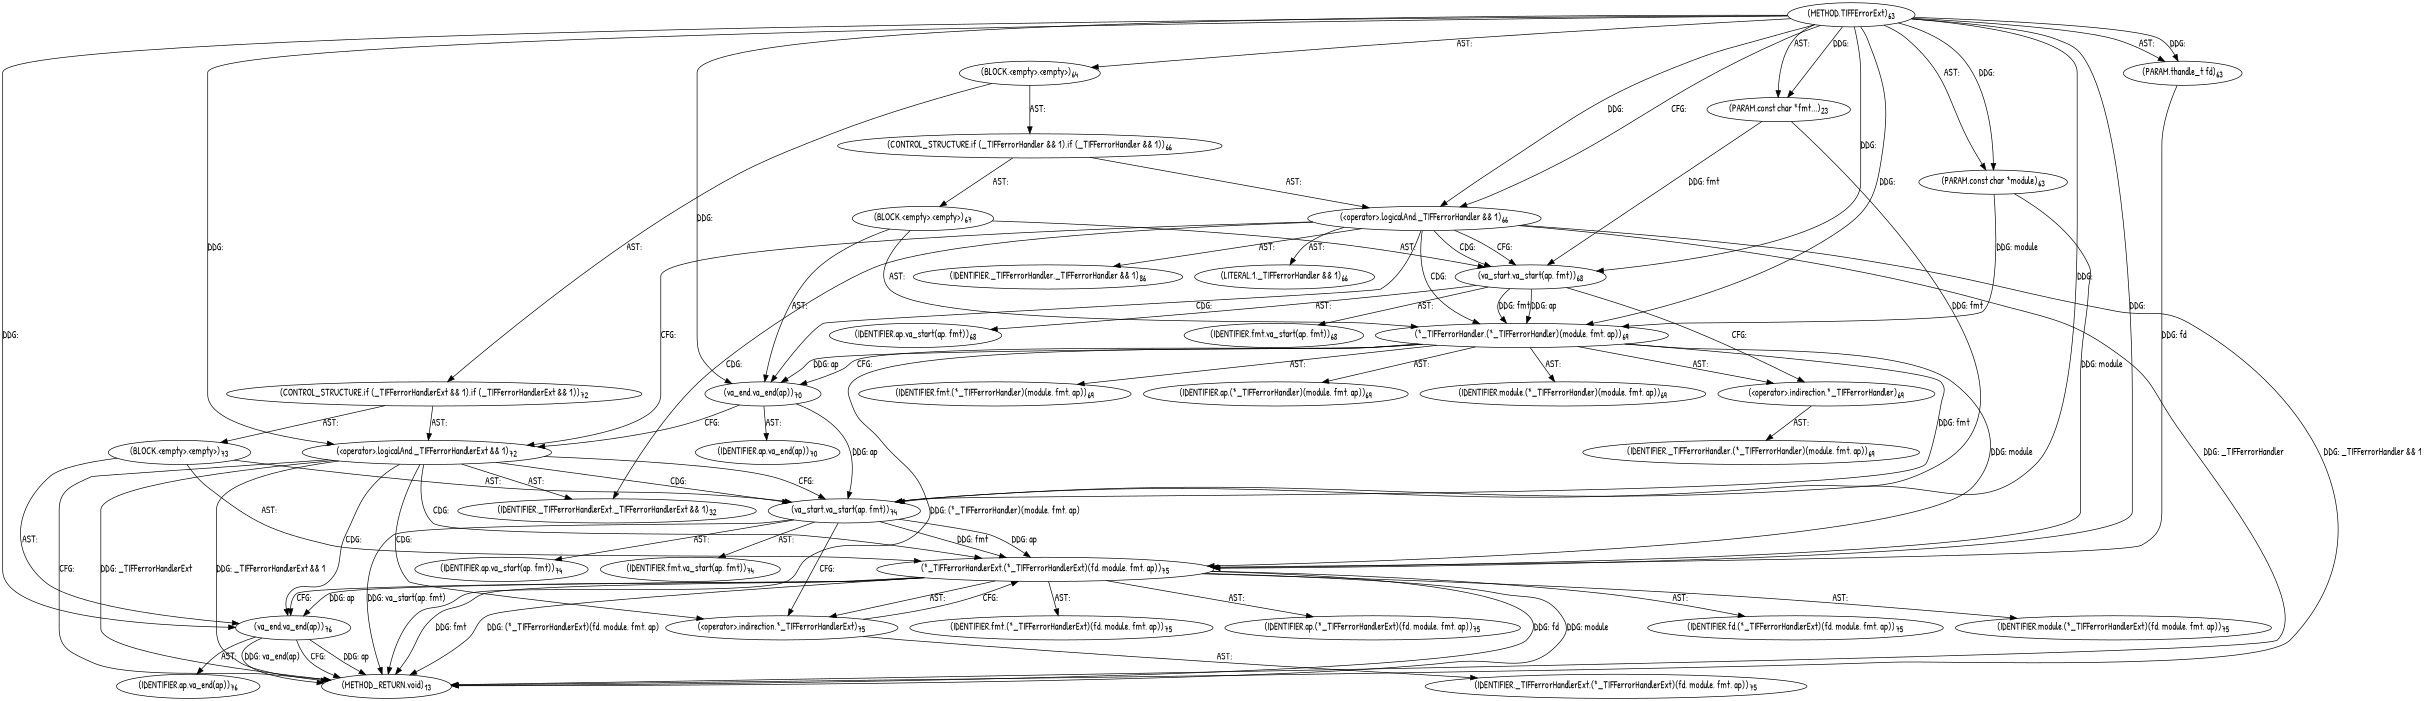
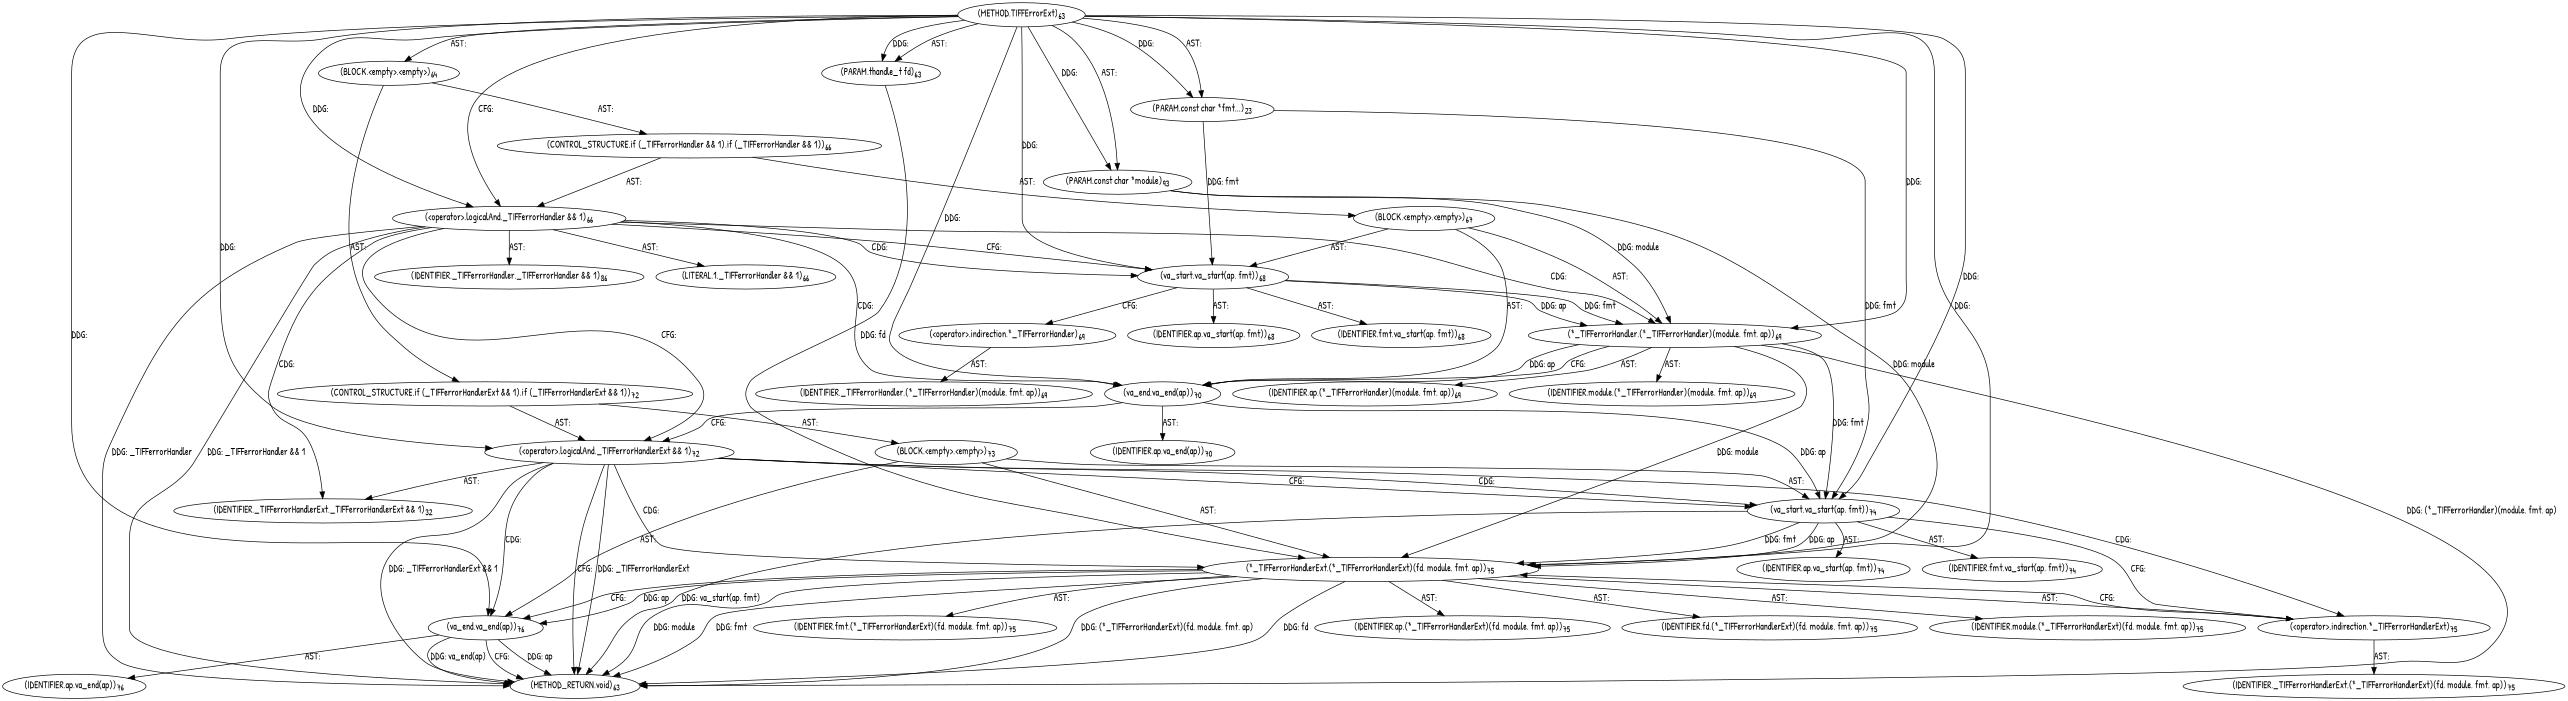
(2042, 181) -> (1166, 181)
(1672, 364) -> none
(995, 394) -> none
(428, 685) -> (616, 685)
